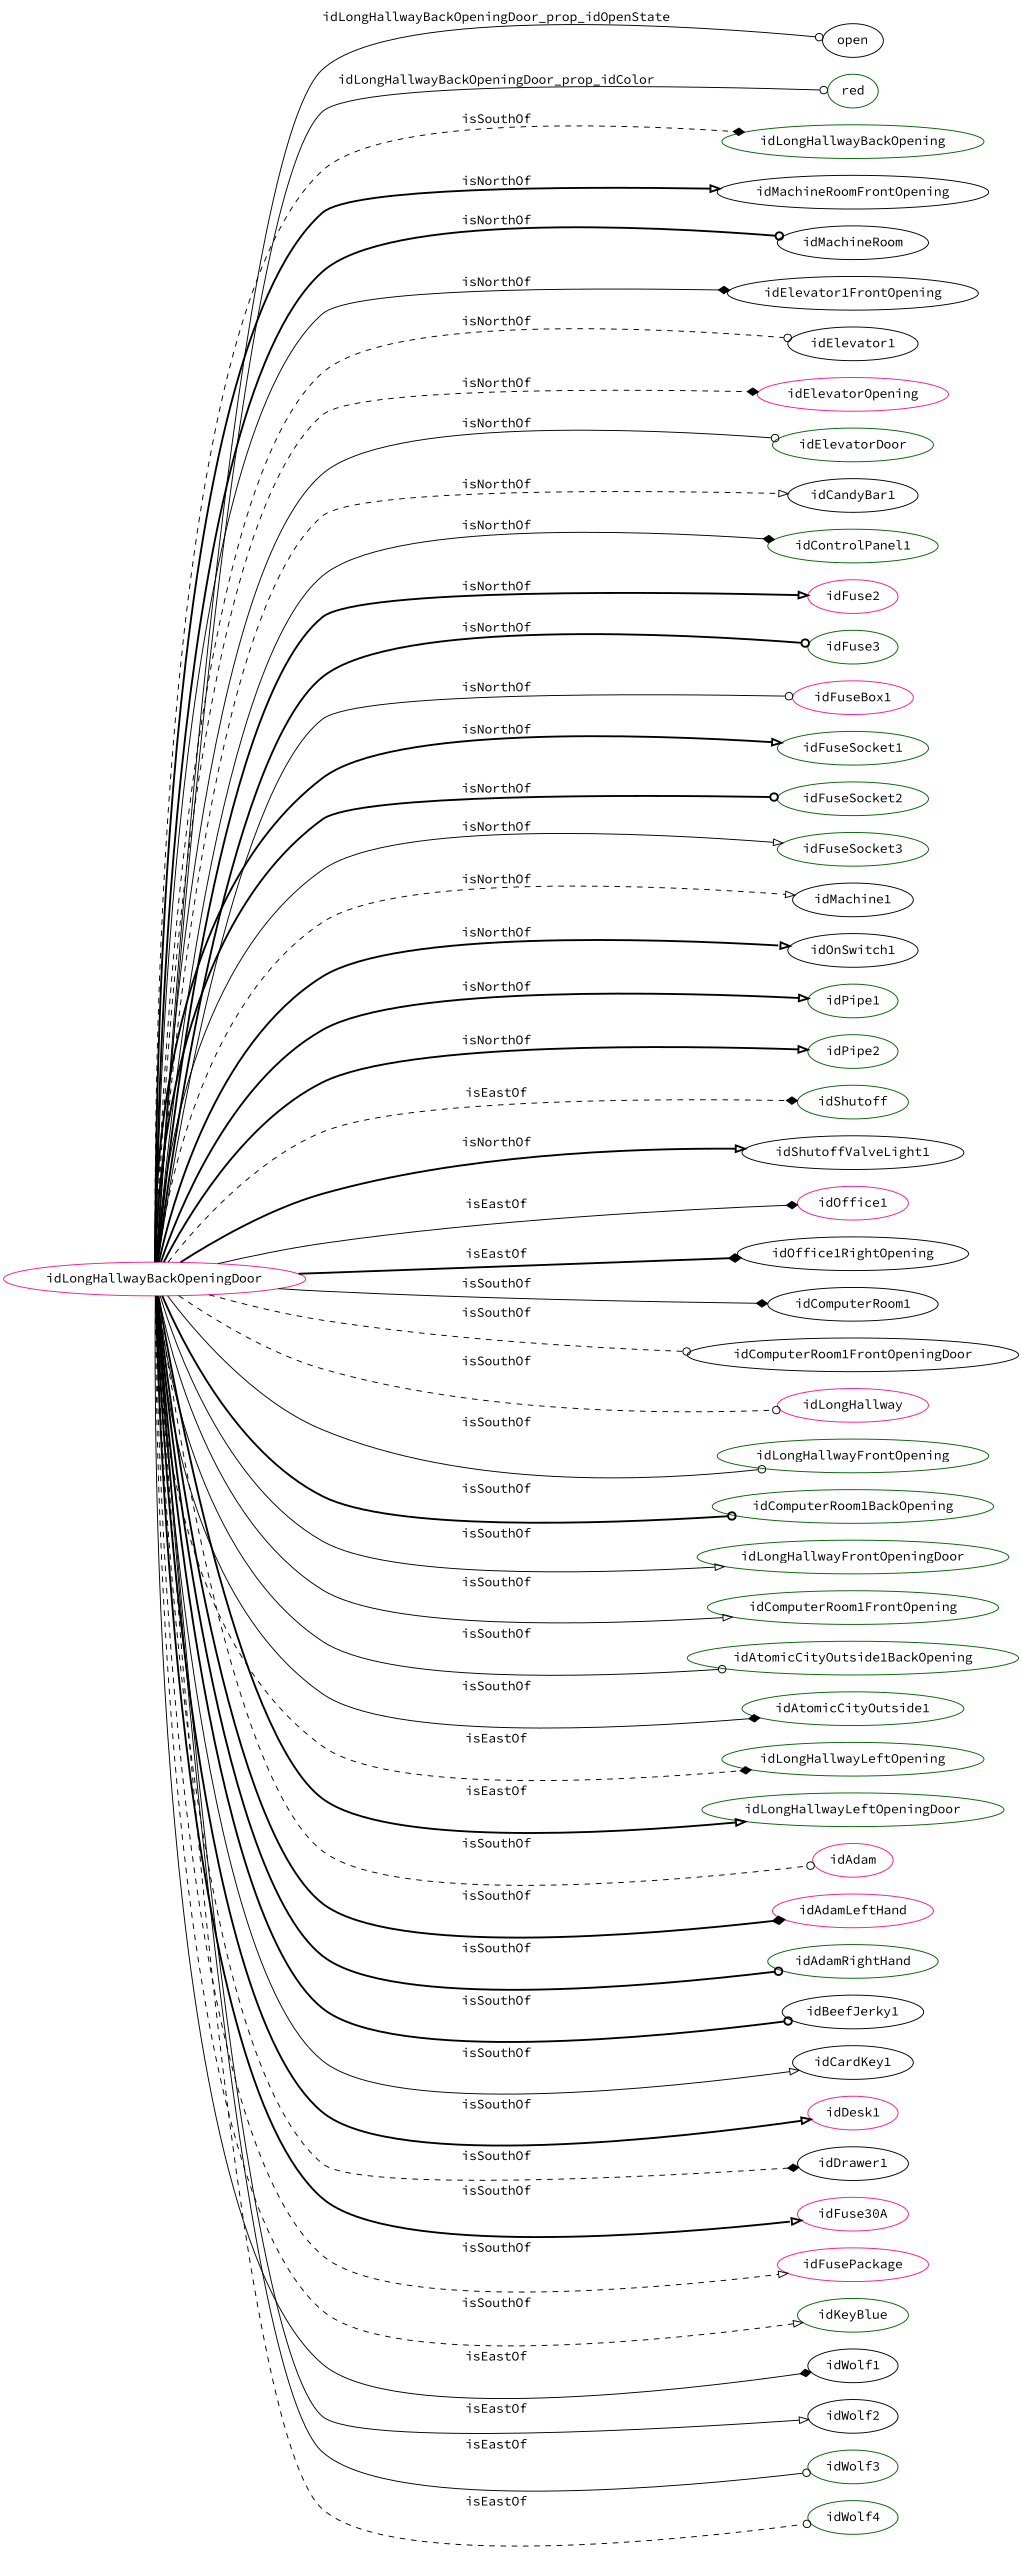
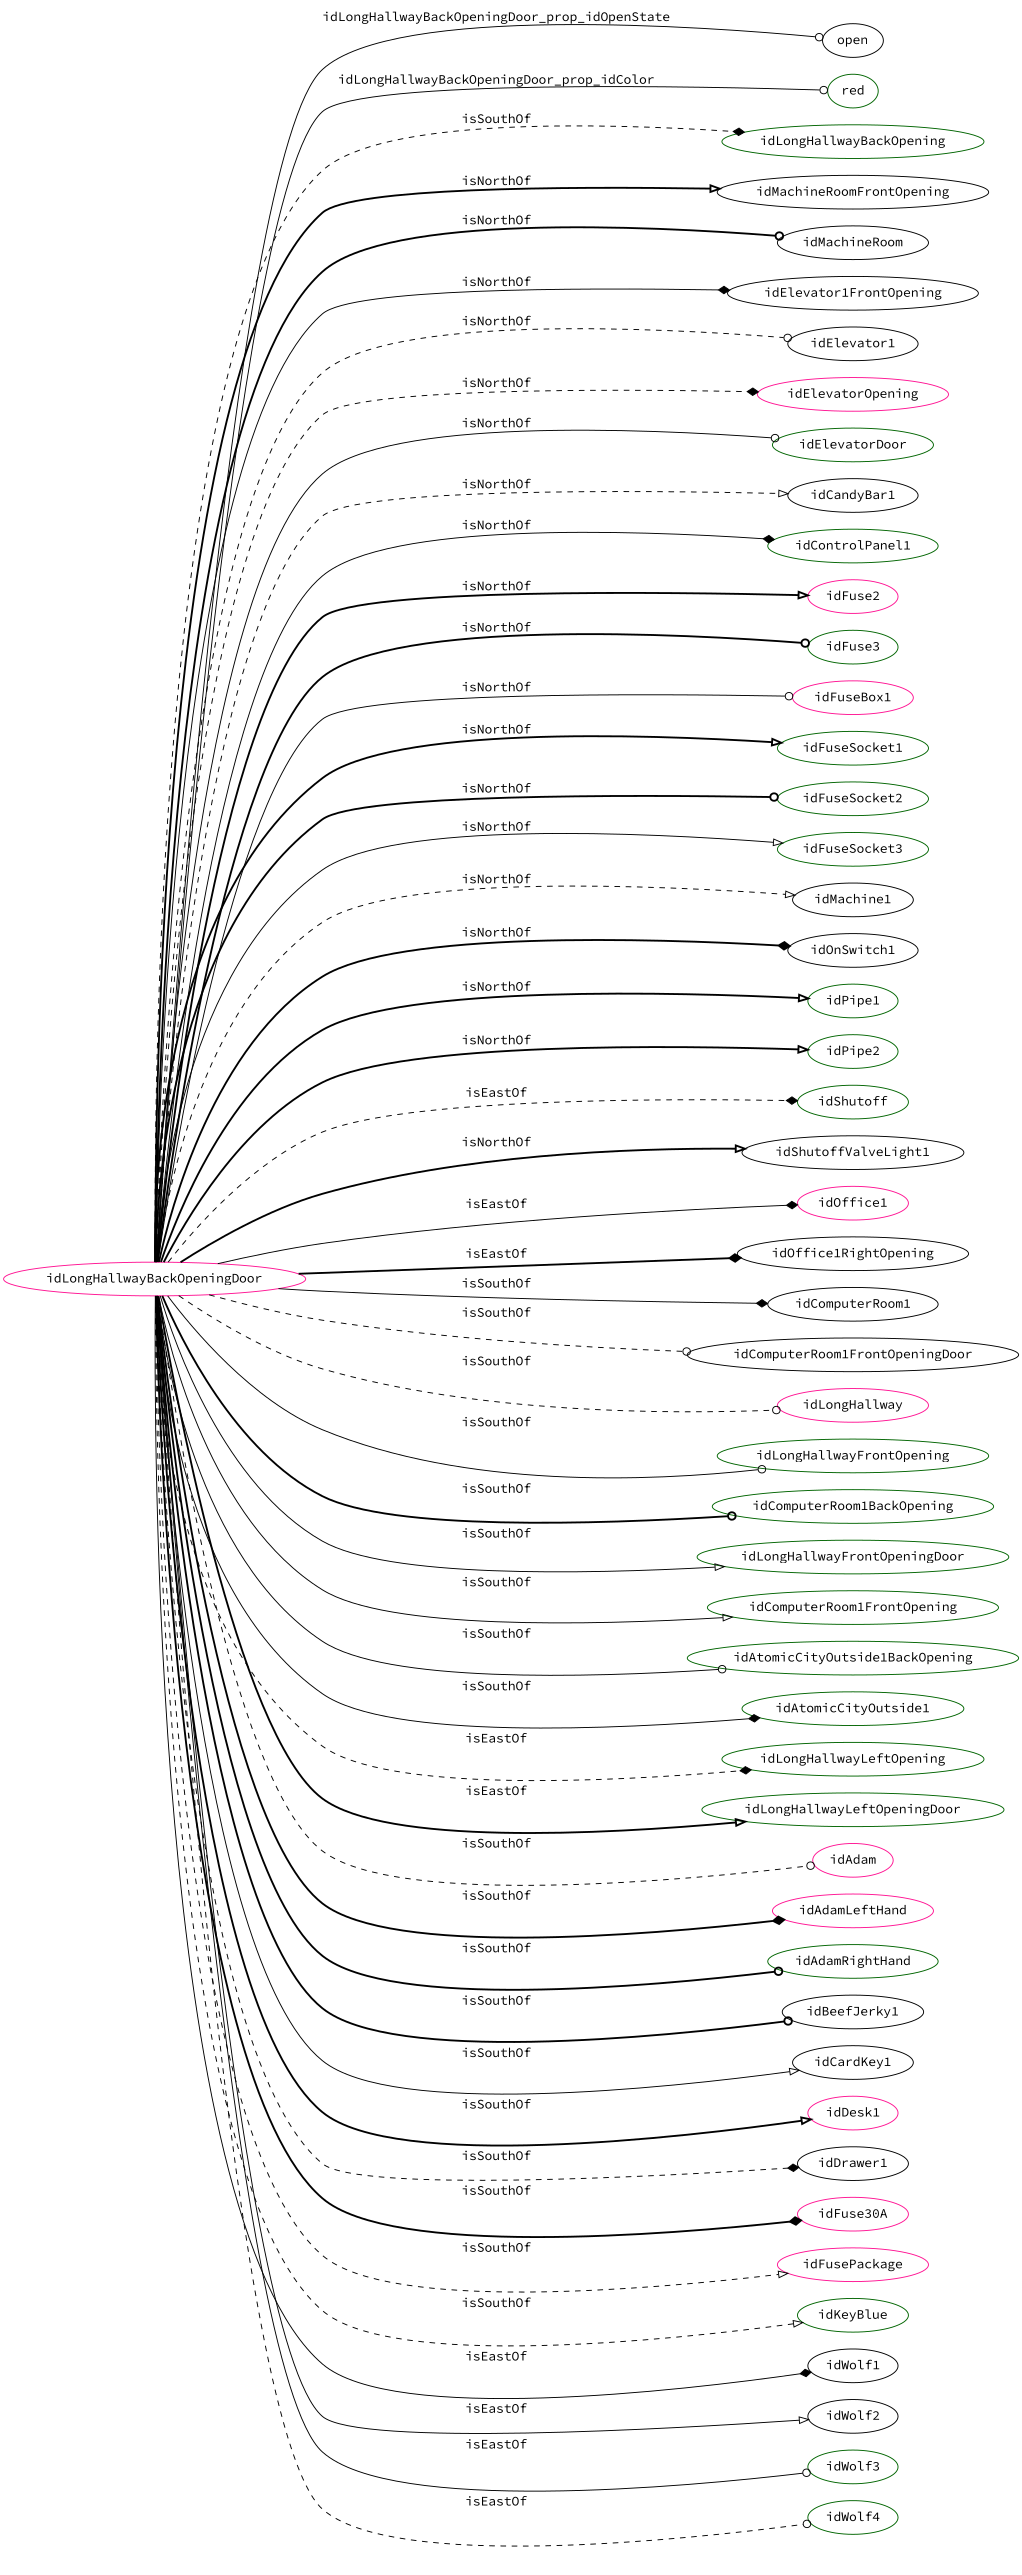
(381, 957) -> (381, 957)
(230, 1993) -> (230, 1993)
